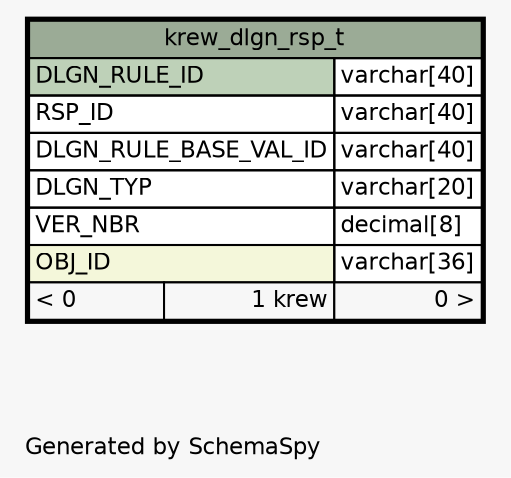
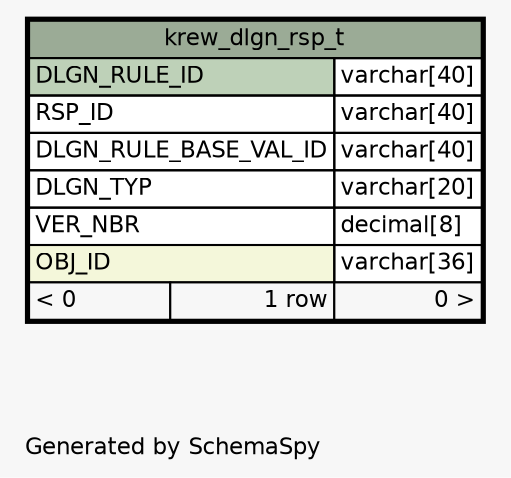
(290, 300) -> (296, 300)
